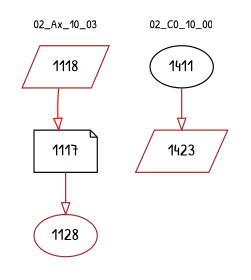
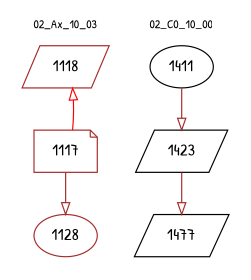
(58, 103) -> (73, 115)
(66, 151) -> (66, 151)
(182, 151) -> (182, 151)
none -> (182, 236)
